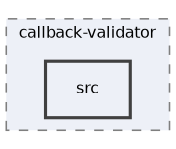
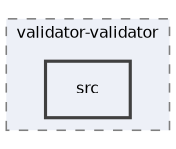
(88, 34) -> (88, 34)
